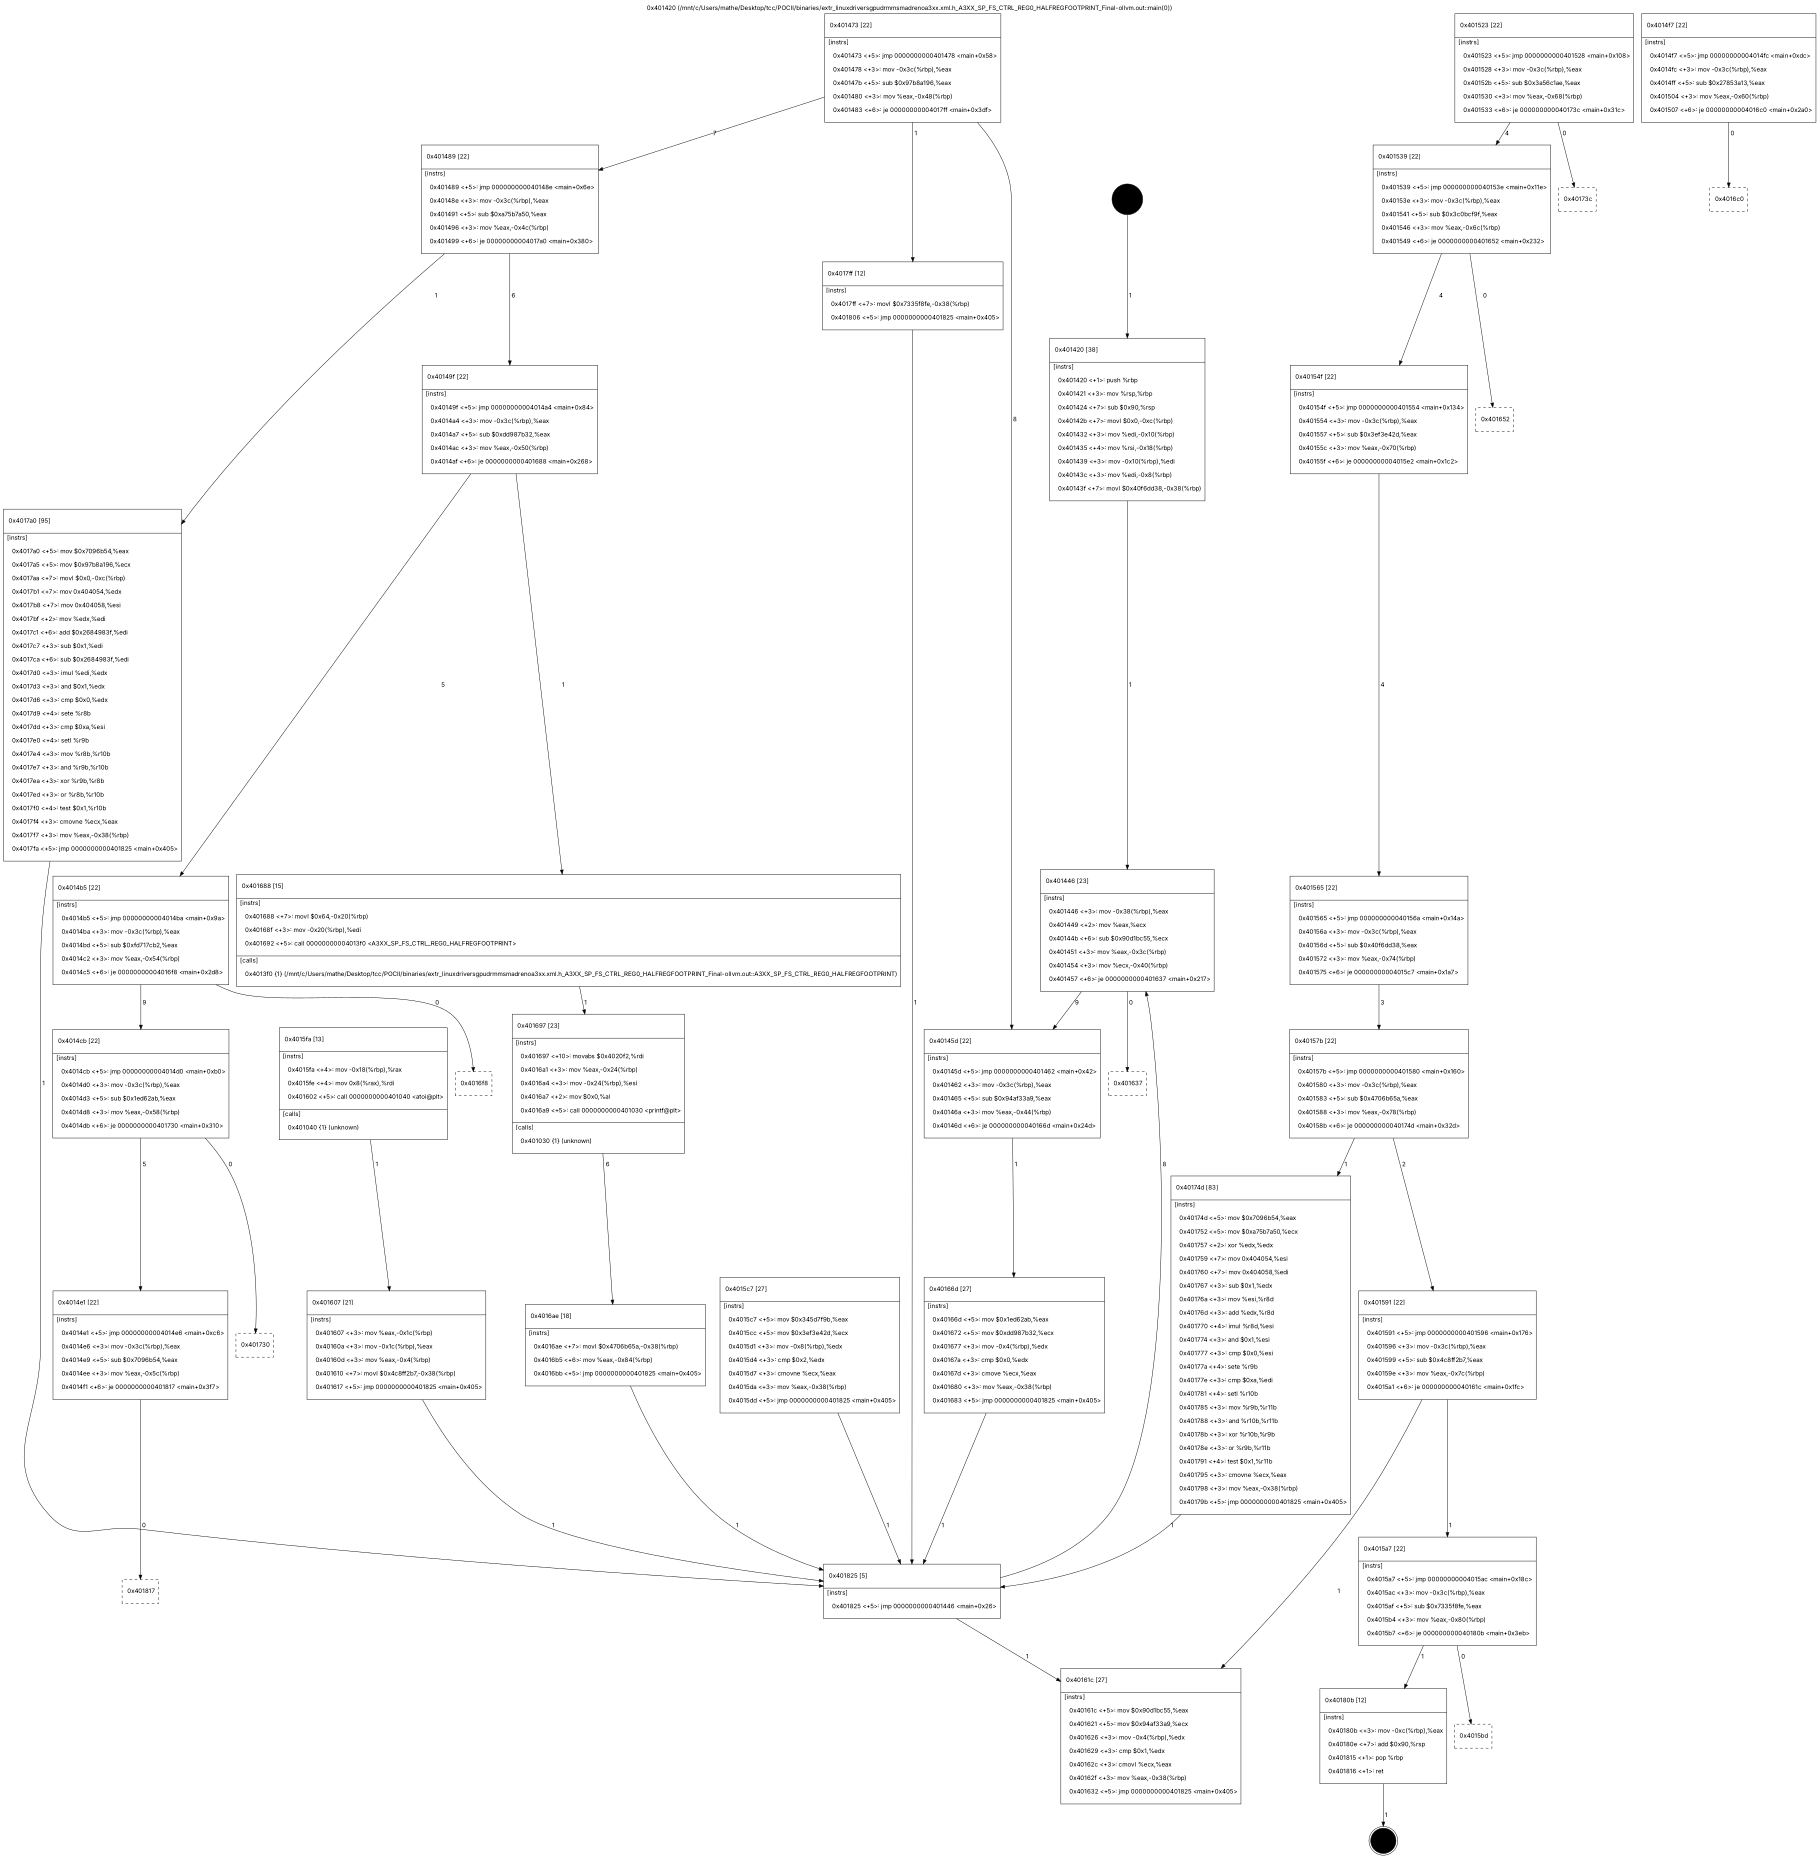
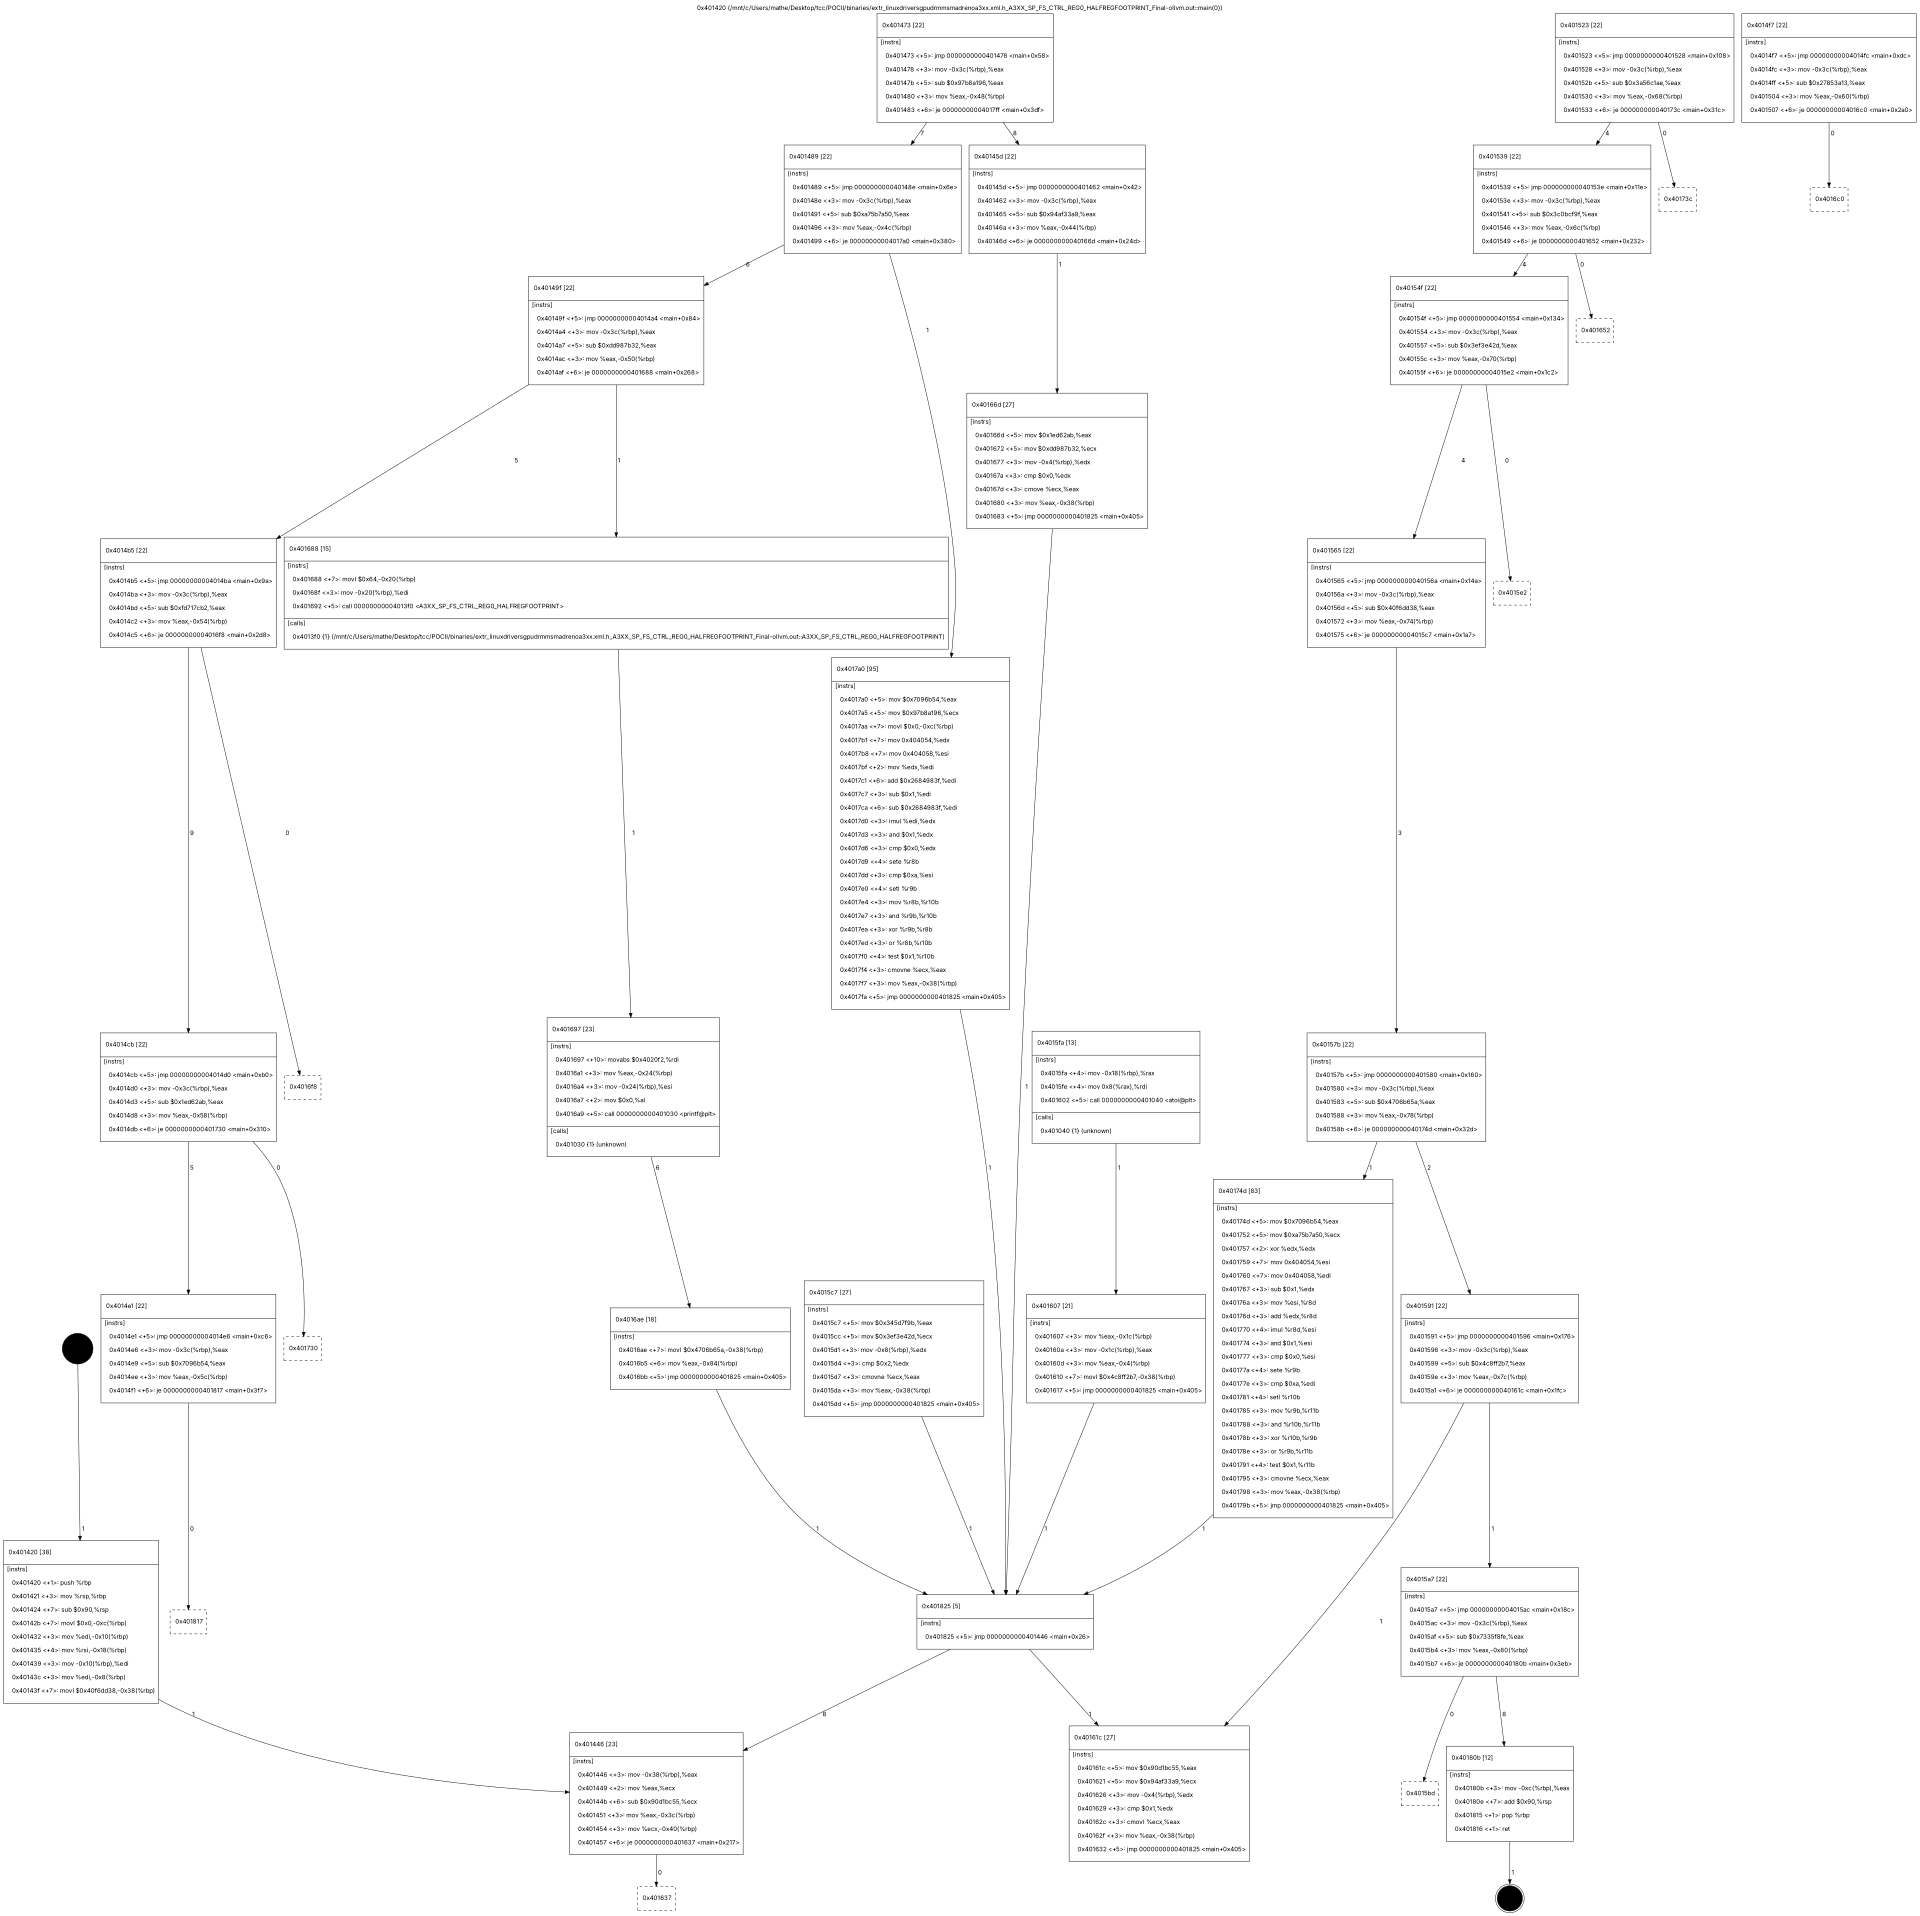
(913, 296) -> none
none -> (1512, 593)
(1069, 1009) -> none
(1422, 1657) -> (1503, 1715)
